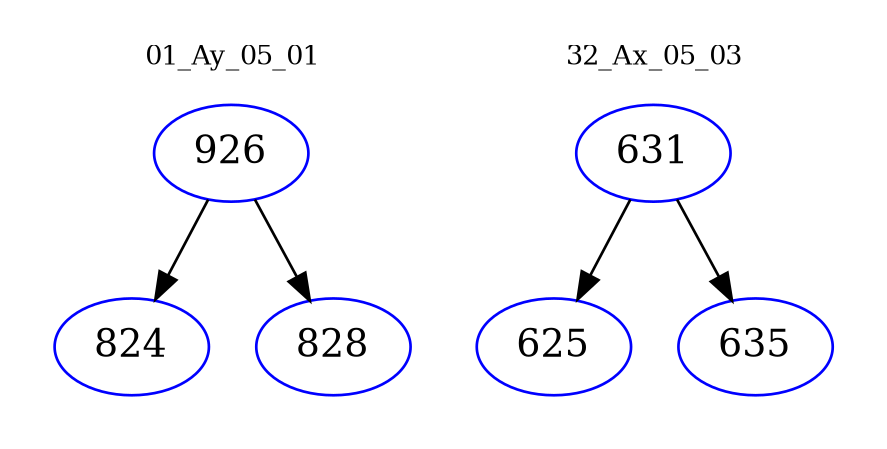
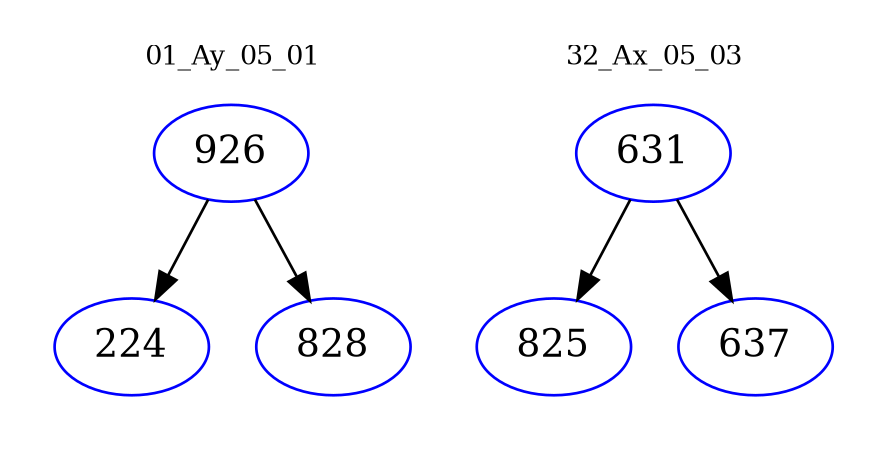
(132, 347) -> (132, 347)
(554, 347) -> (554, 347)
(756, 347) -> (756, 347)
